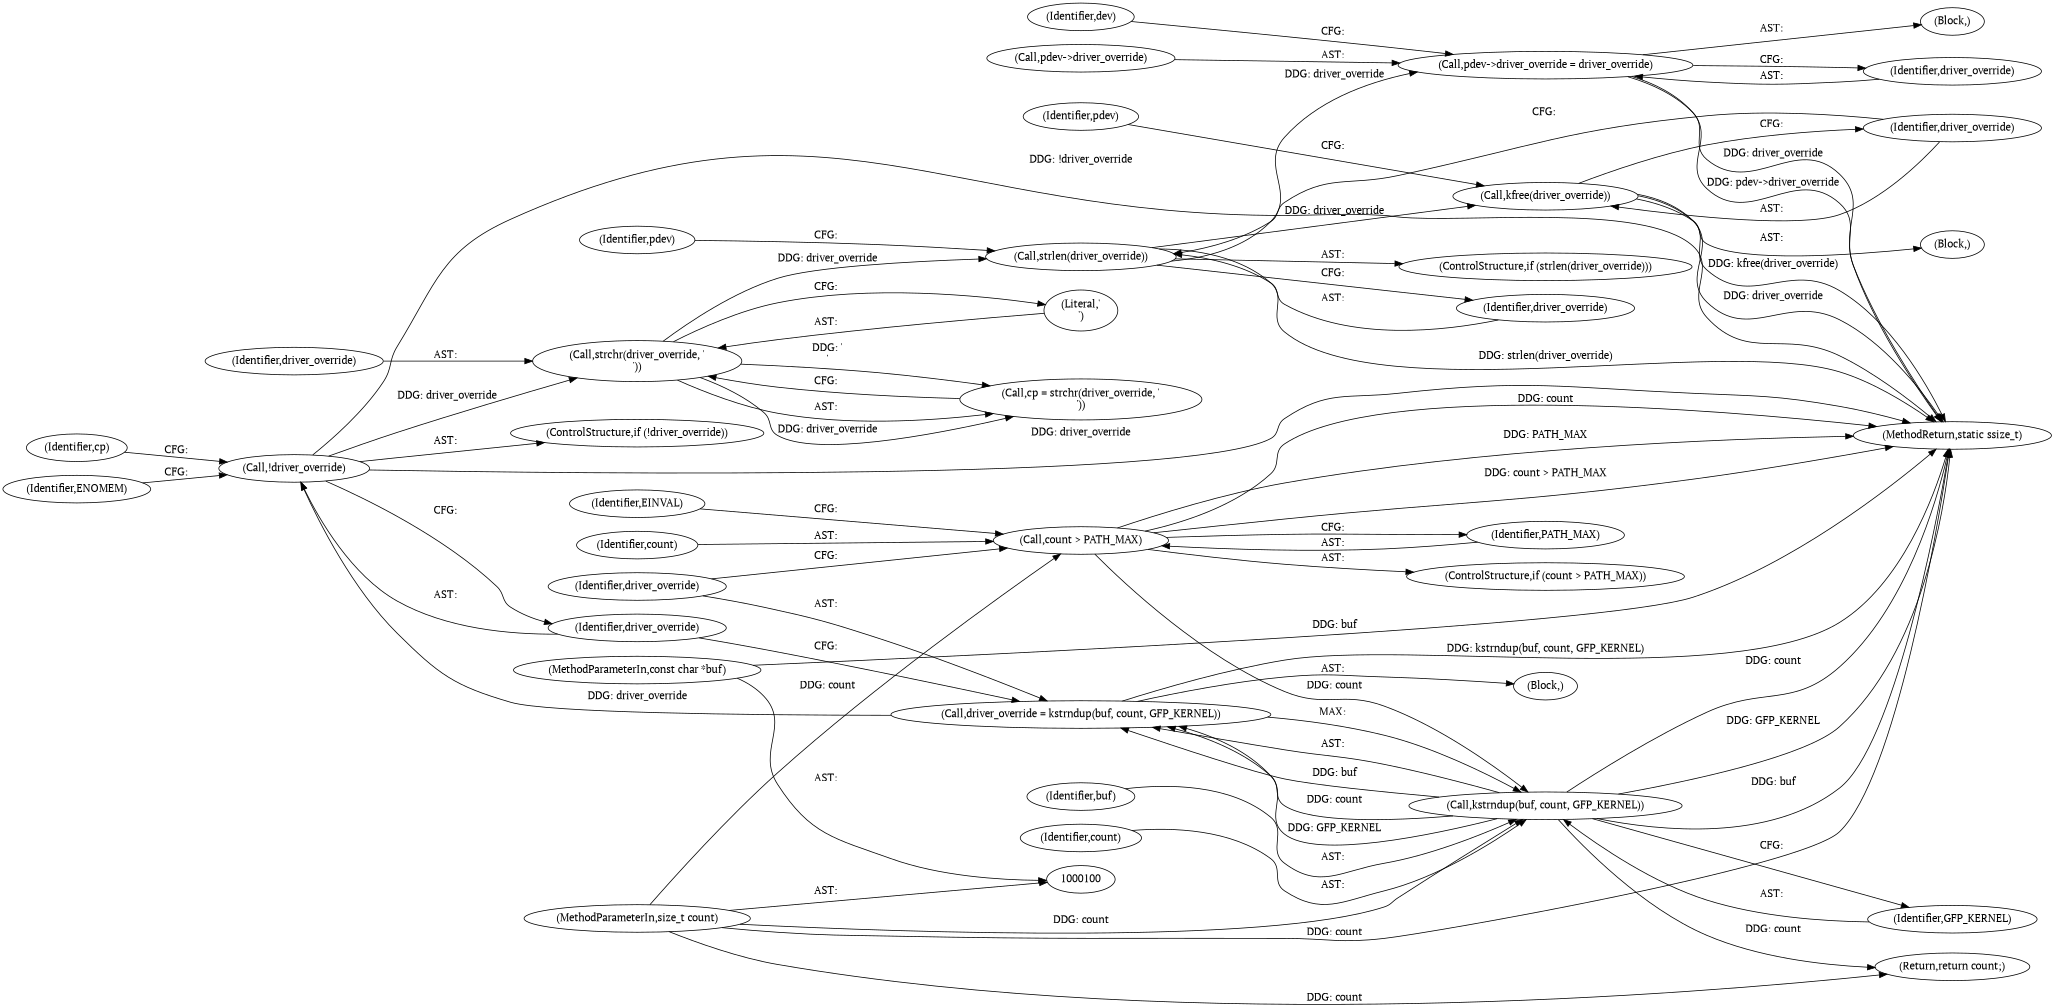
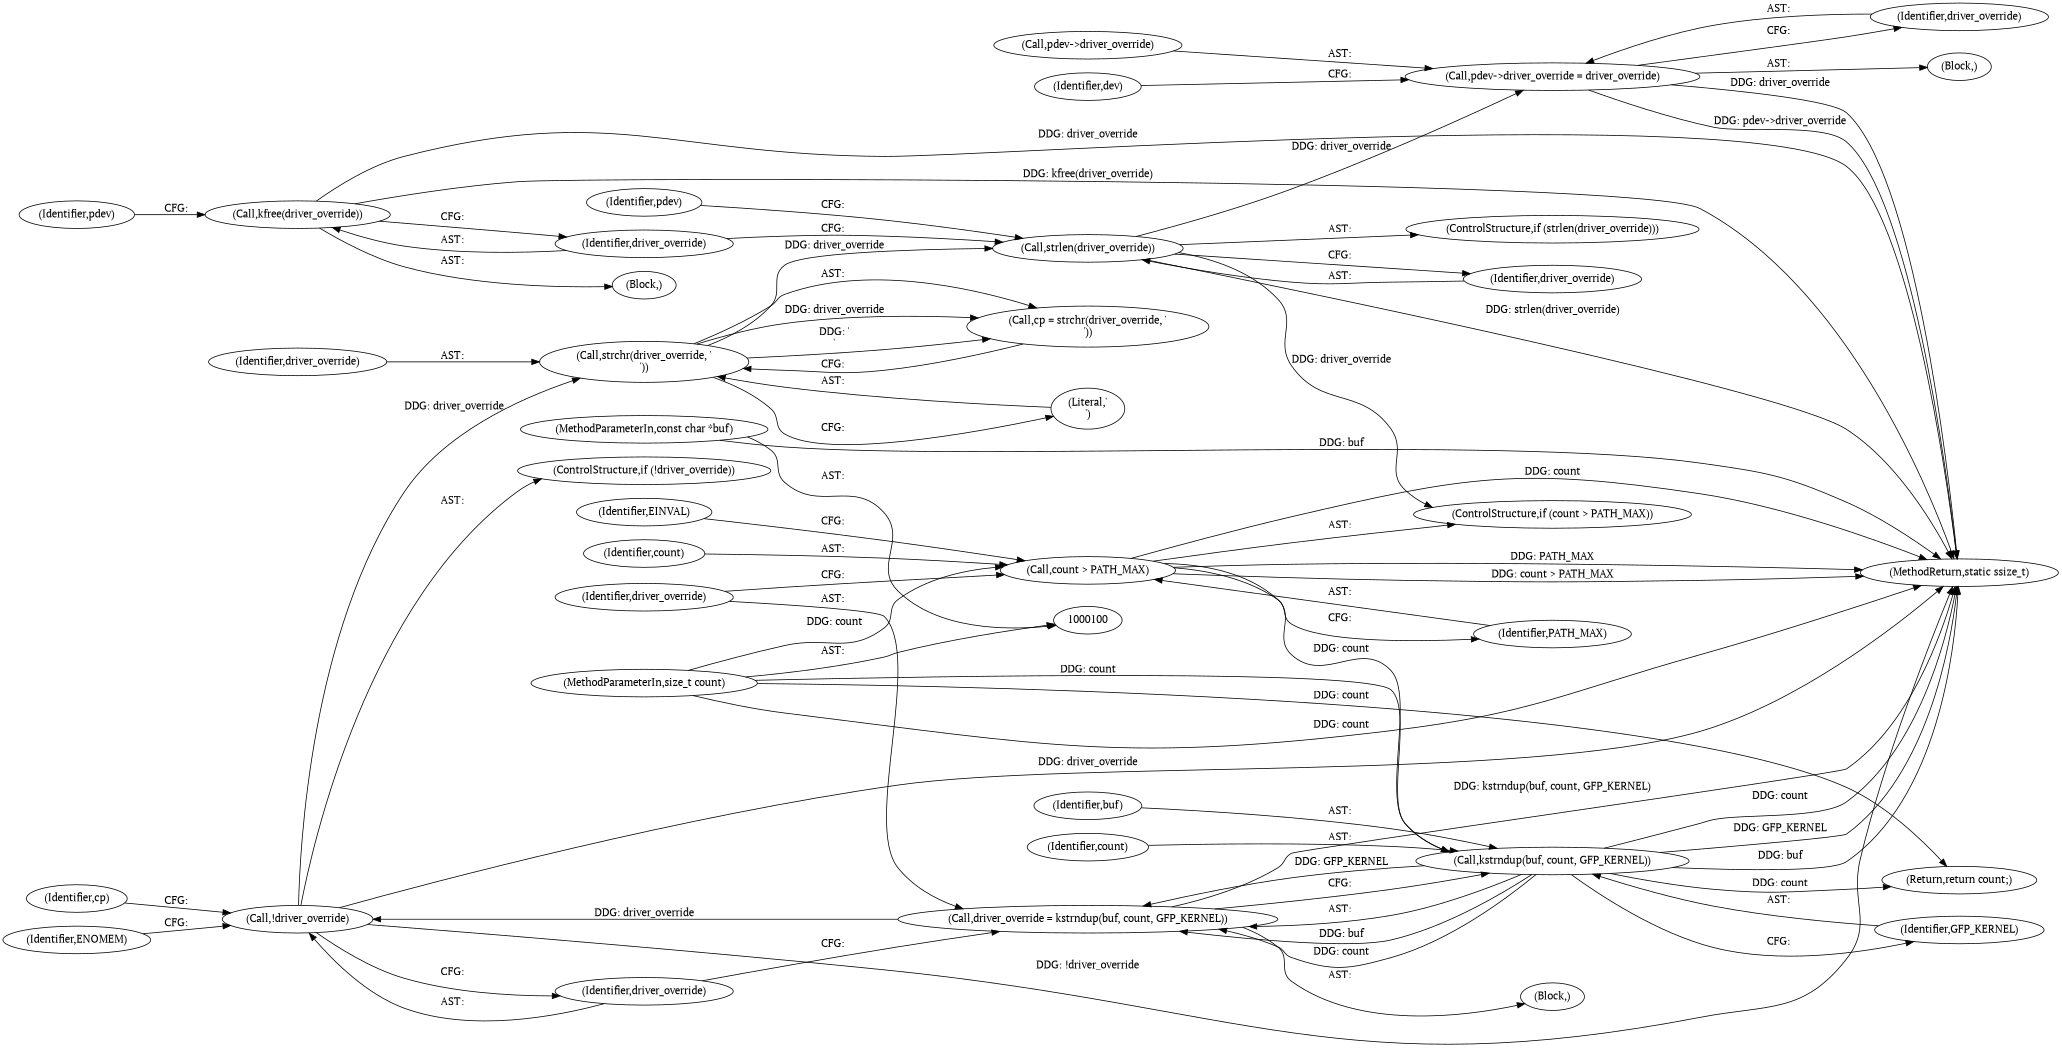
(1310, 227) -> (1301, 377)
(1334, 713) -> (1341, 884)
